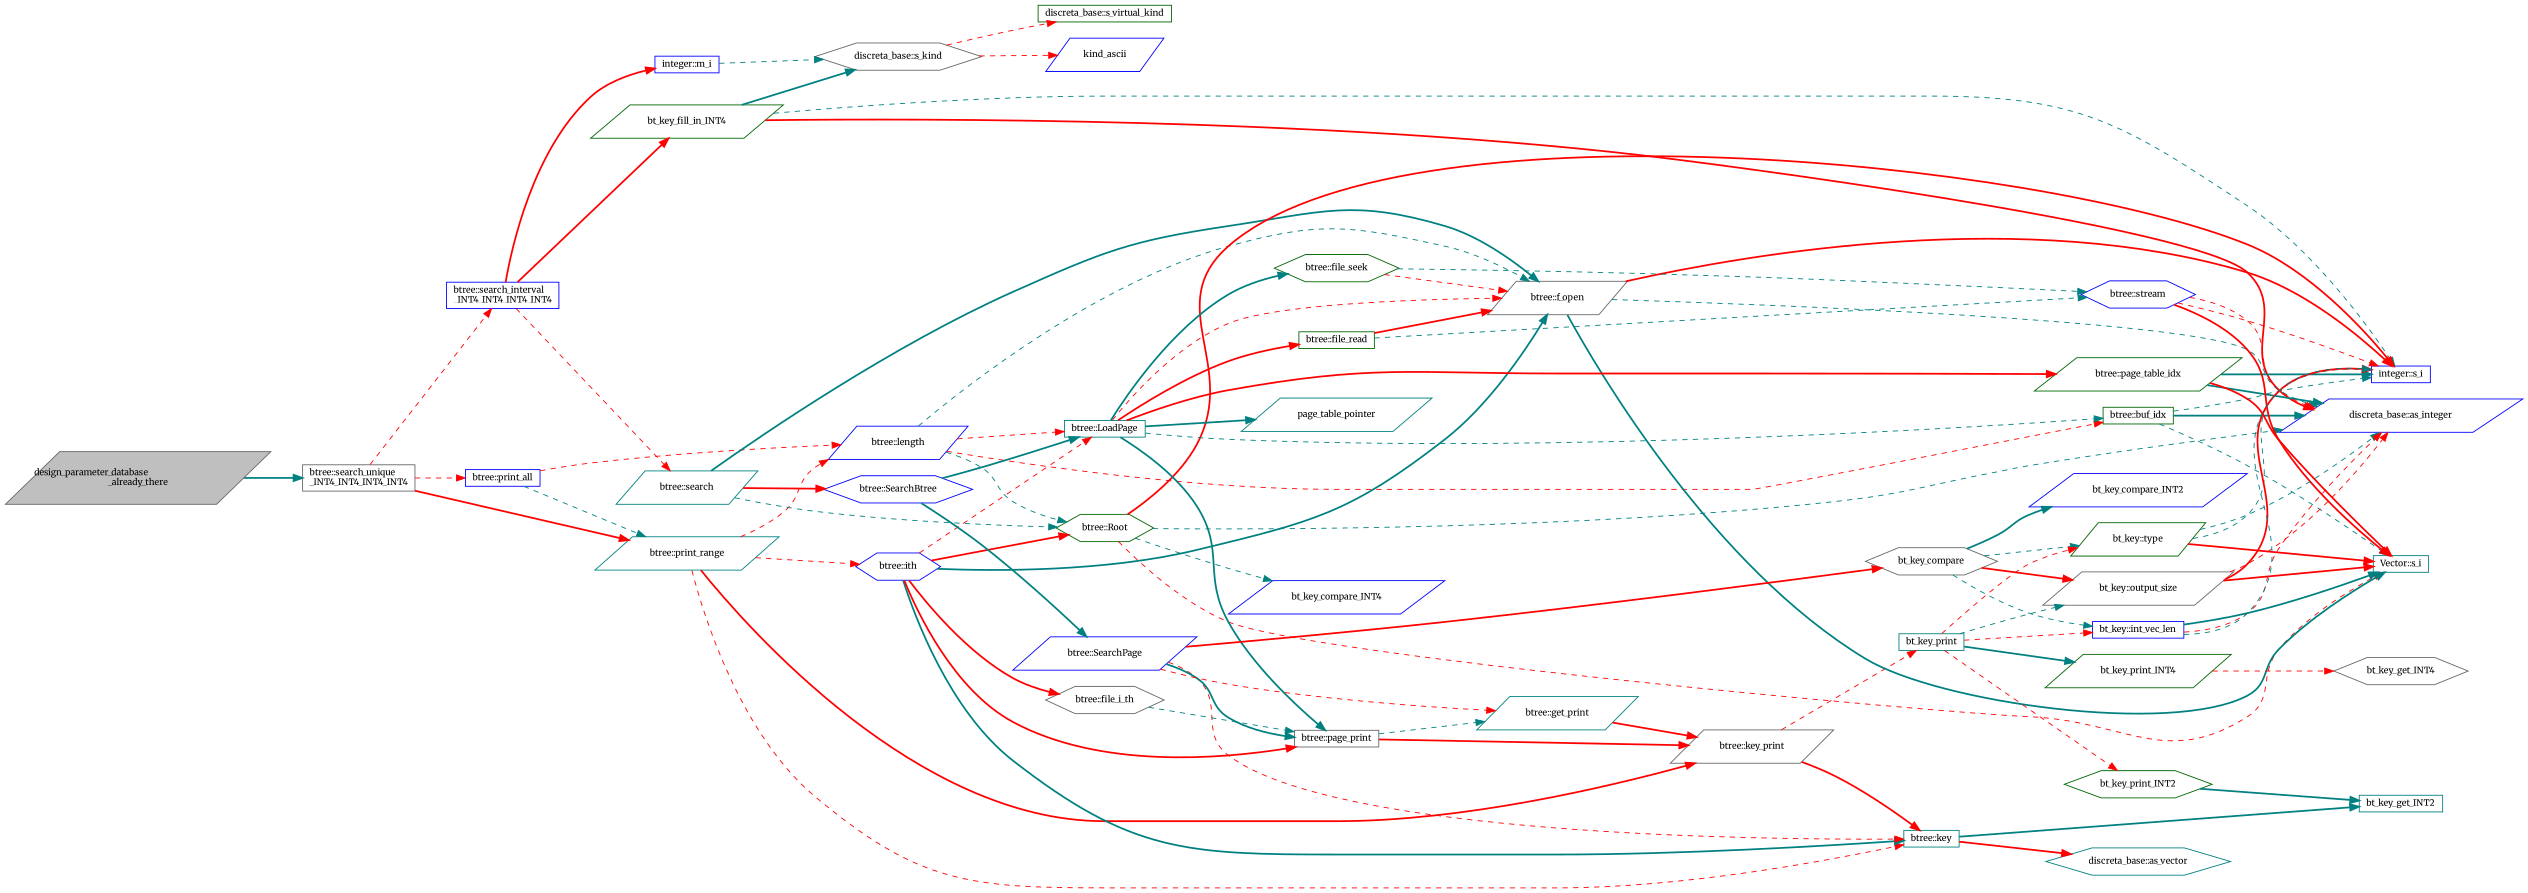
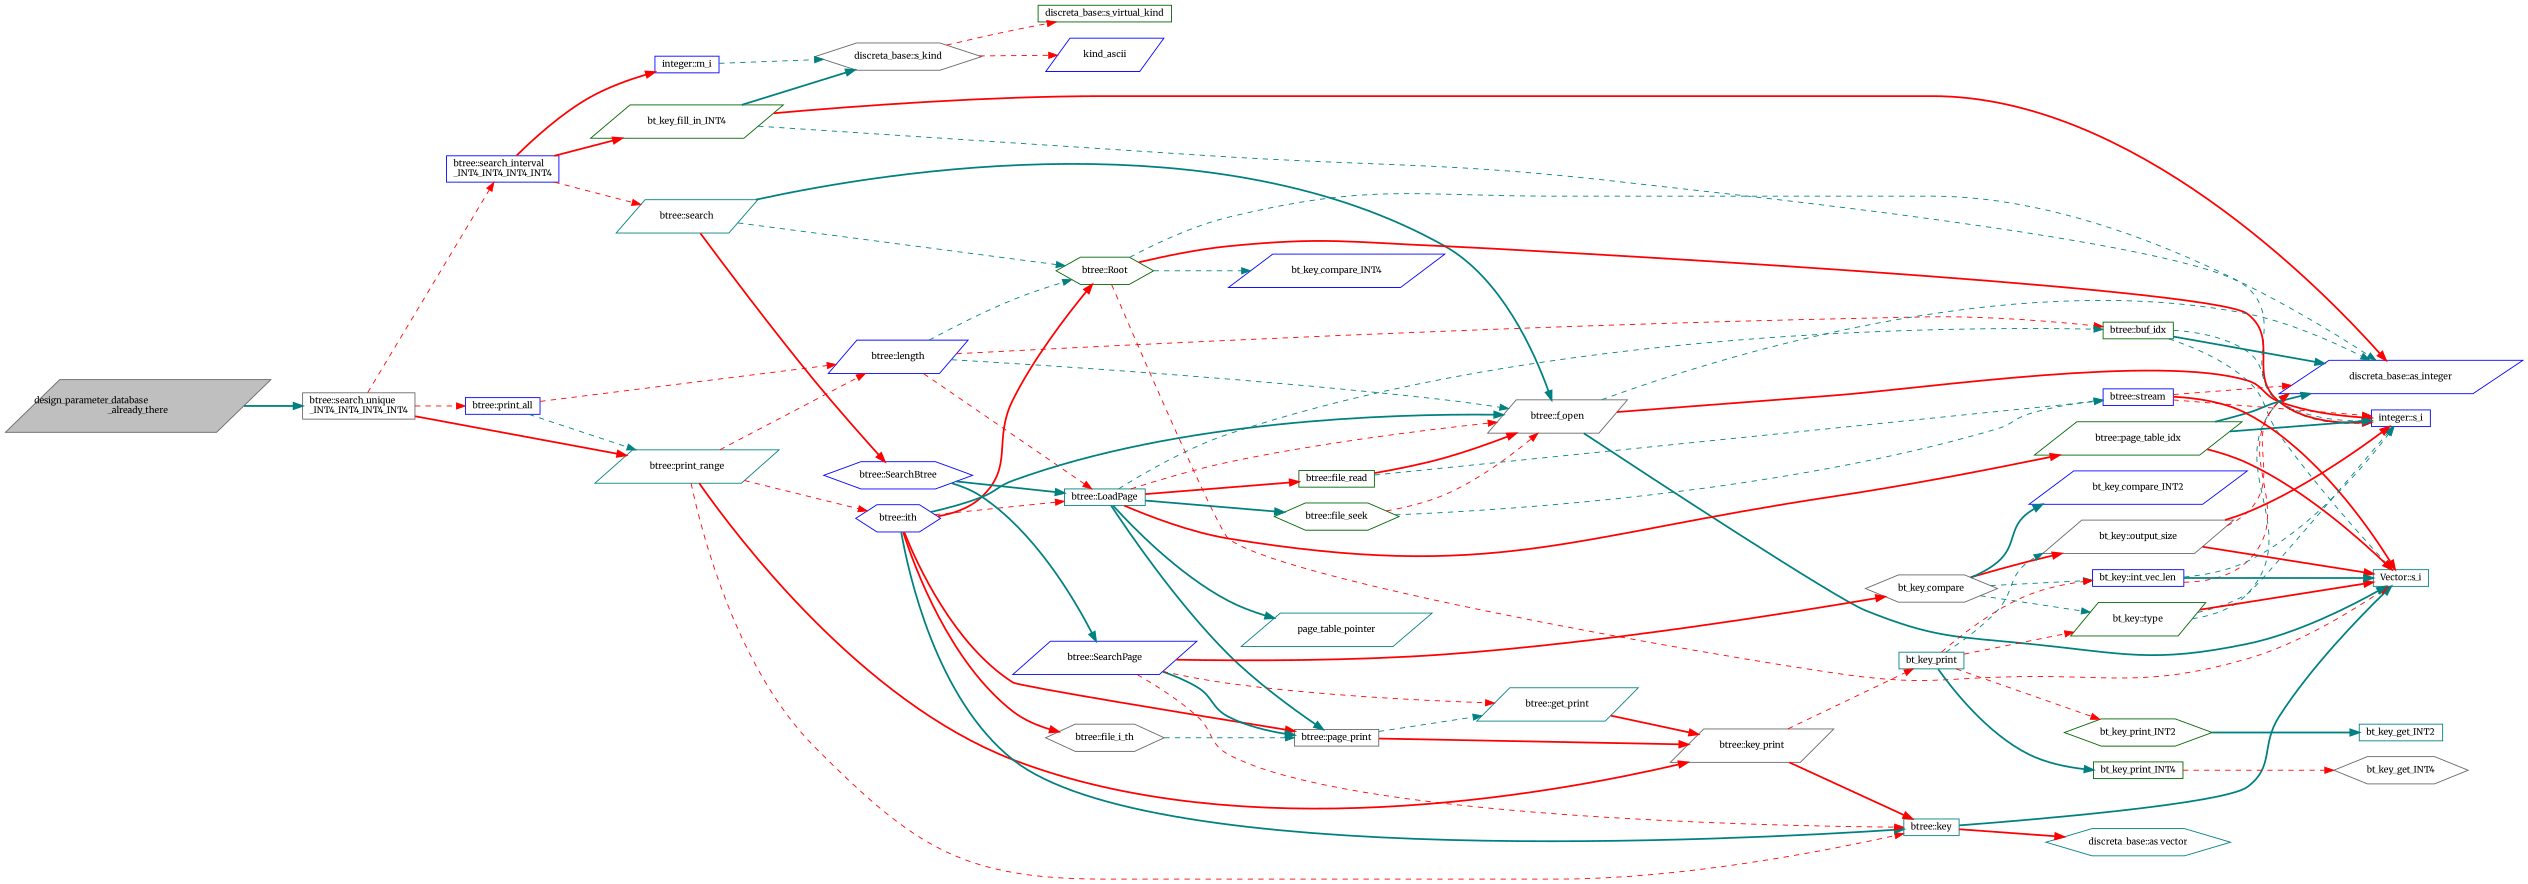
(2138, 294) -> (2138, 397)
(2138, 671) -> (2138, 770)
(2155, 822) -> (2224, 795)
